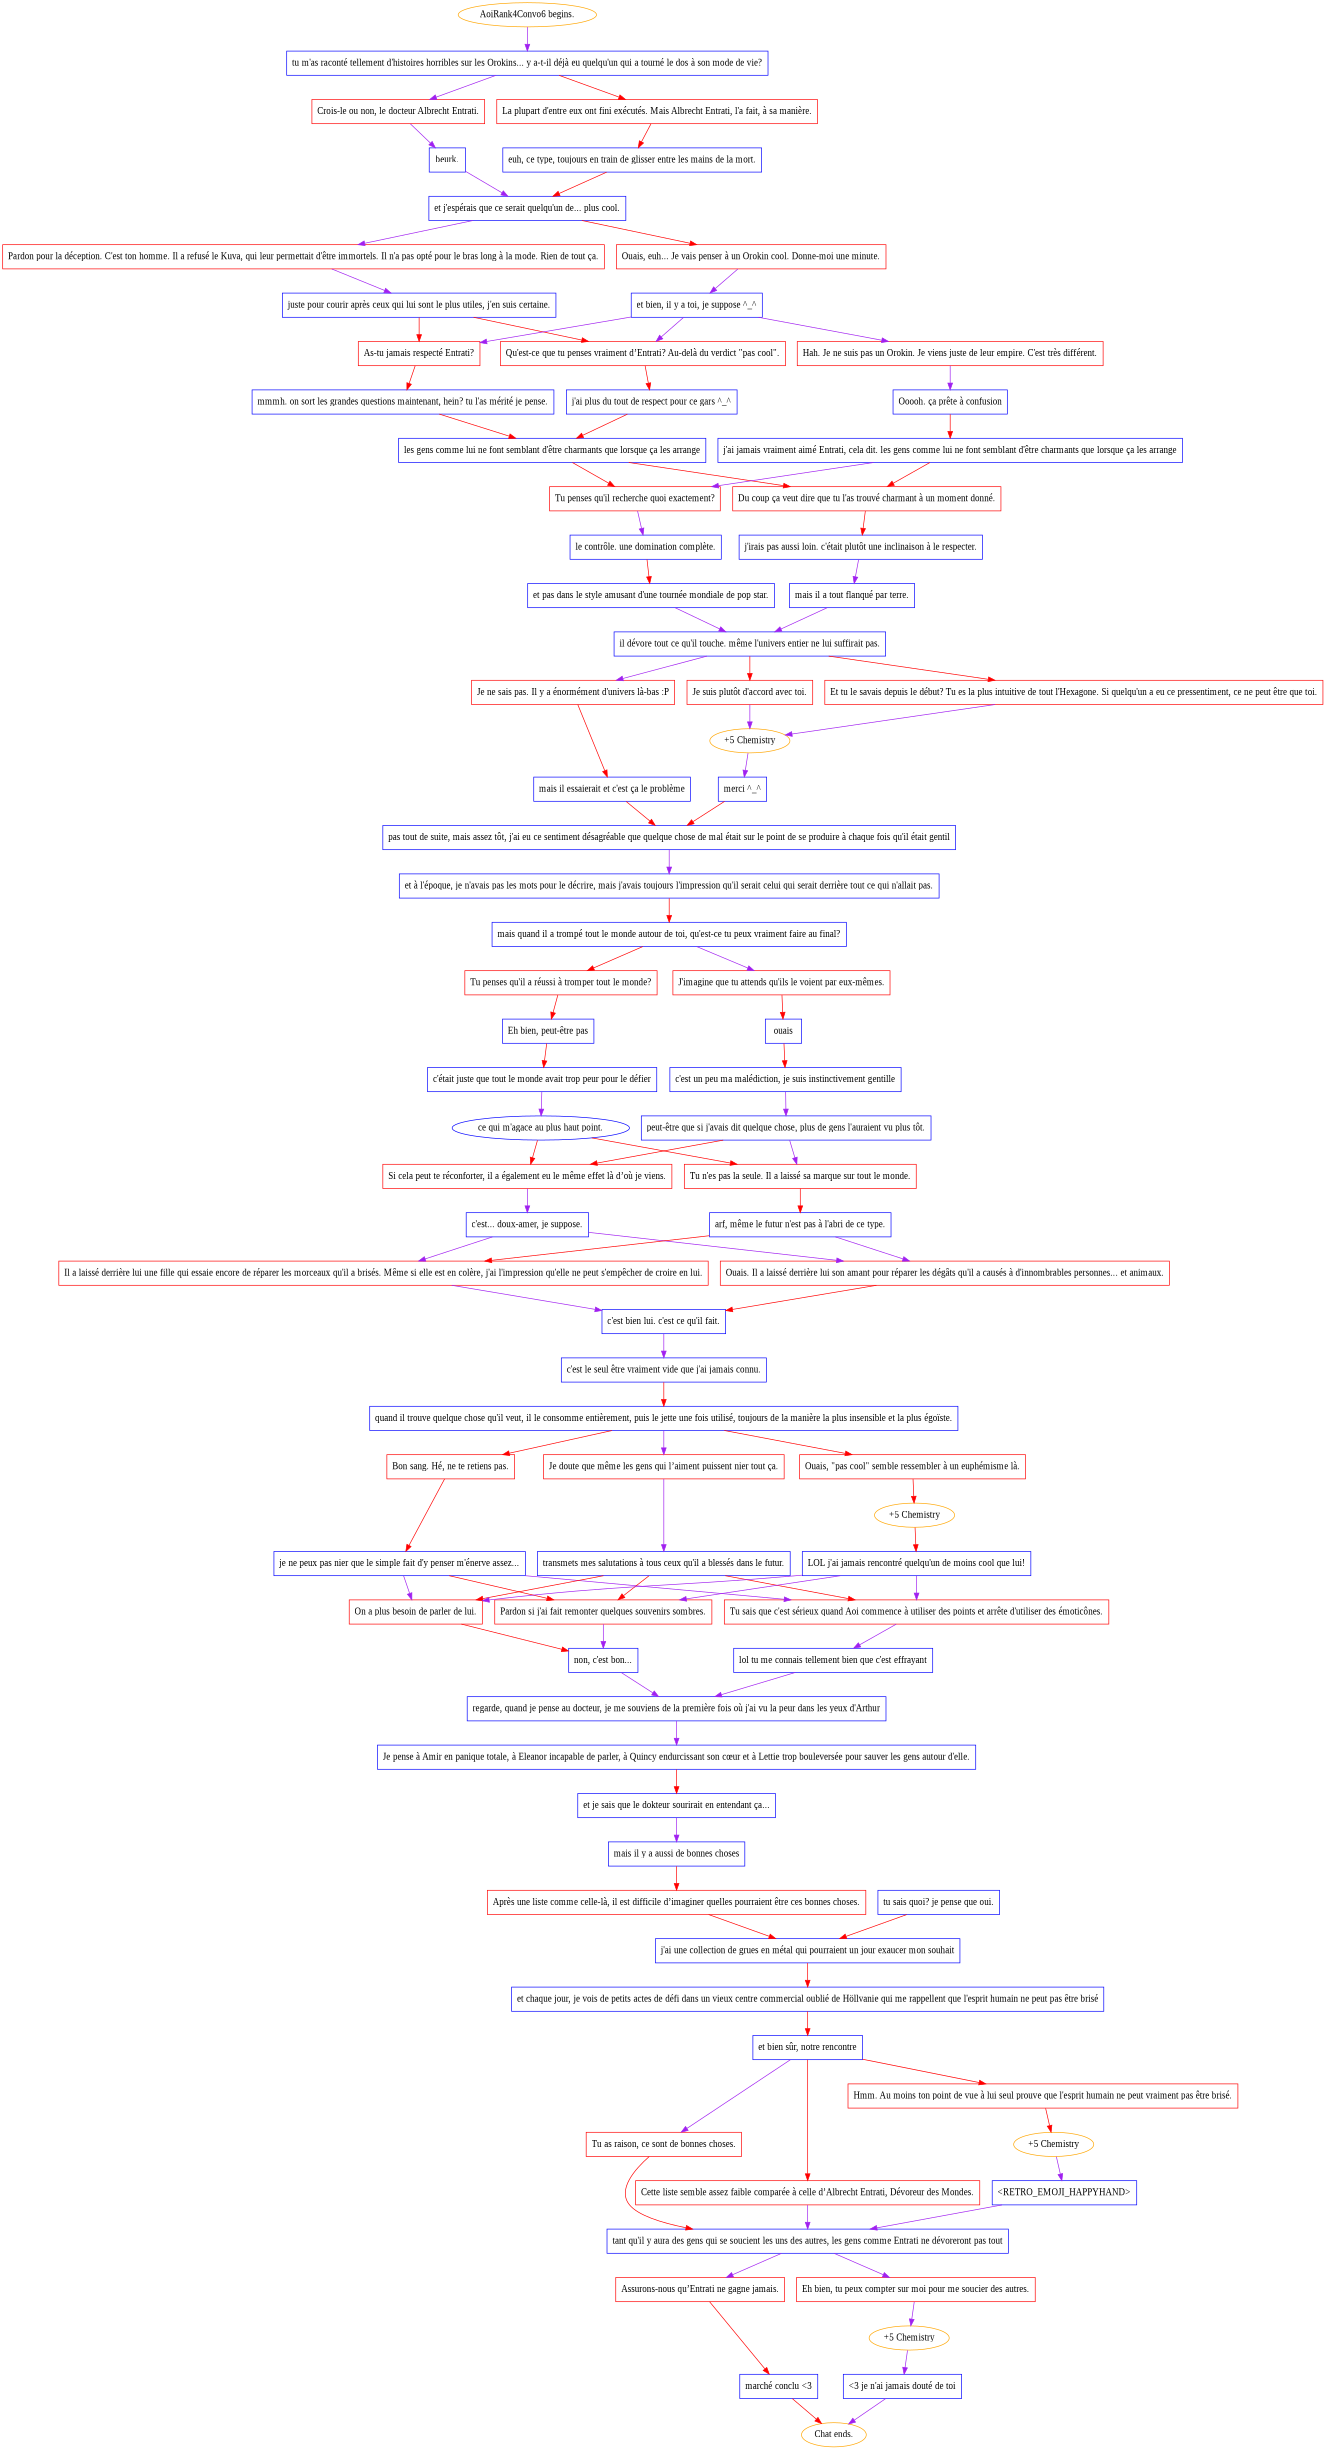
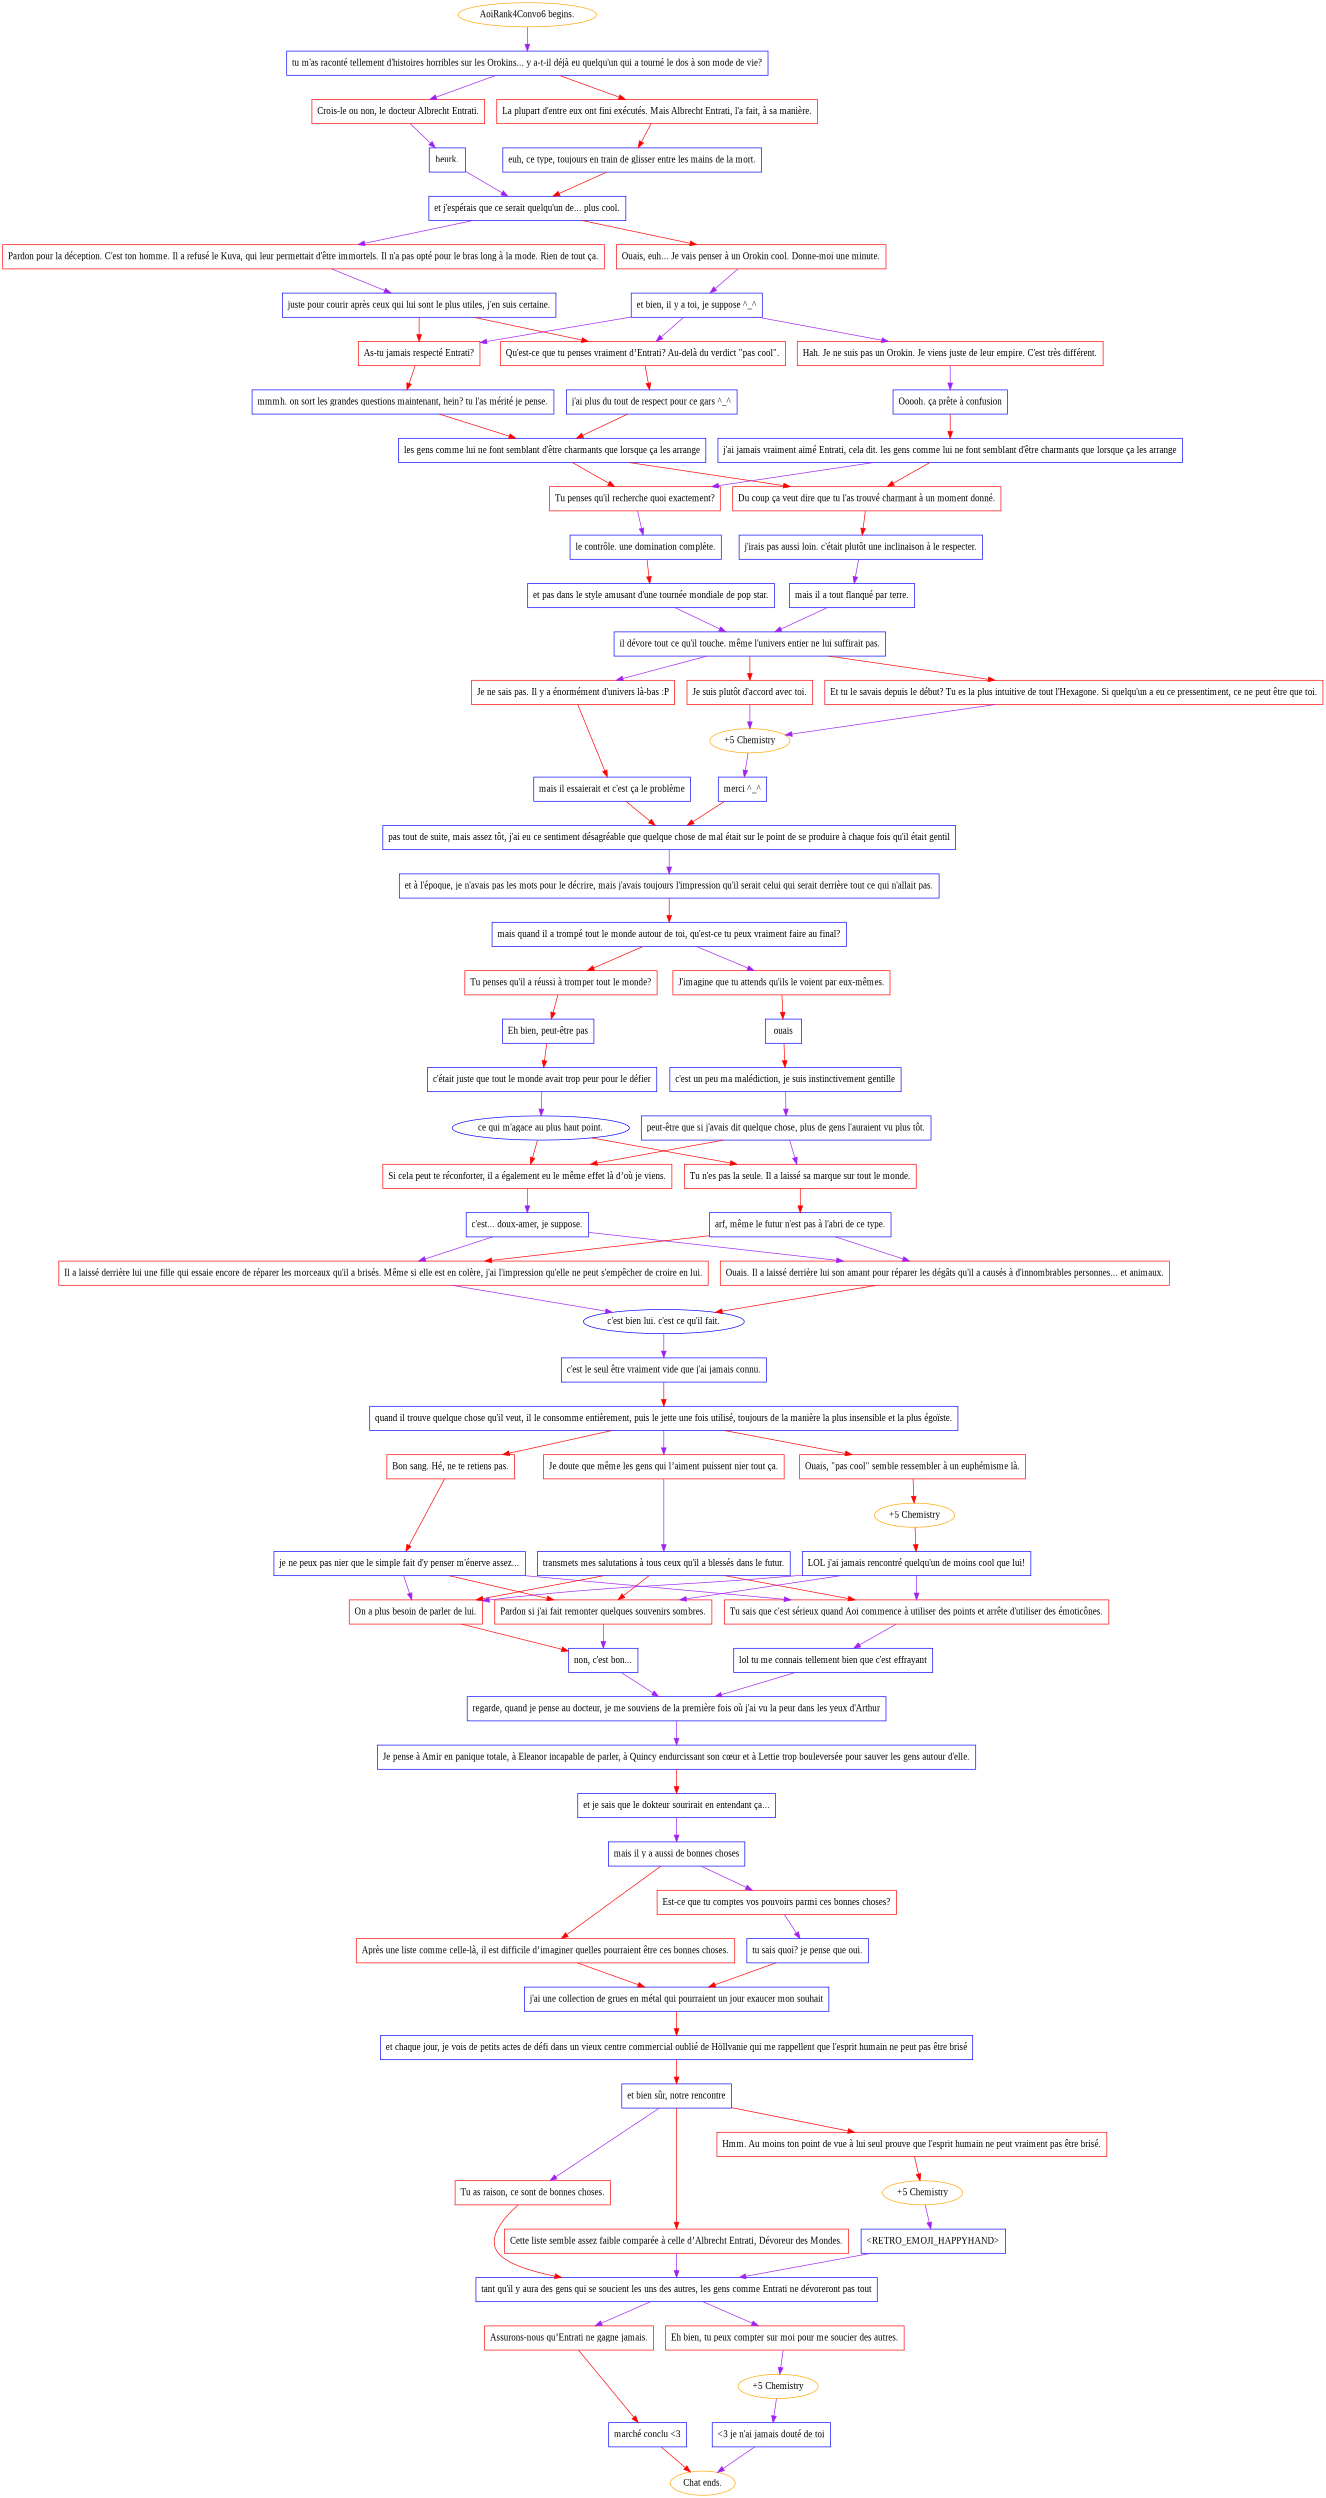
(664, 1322) -> (664, 1322)
none -> (777, 1902)
